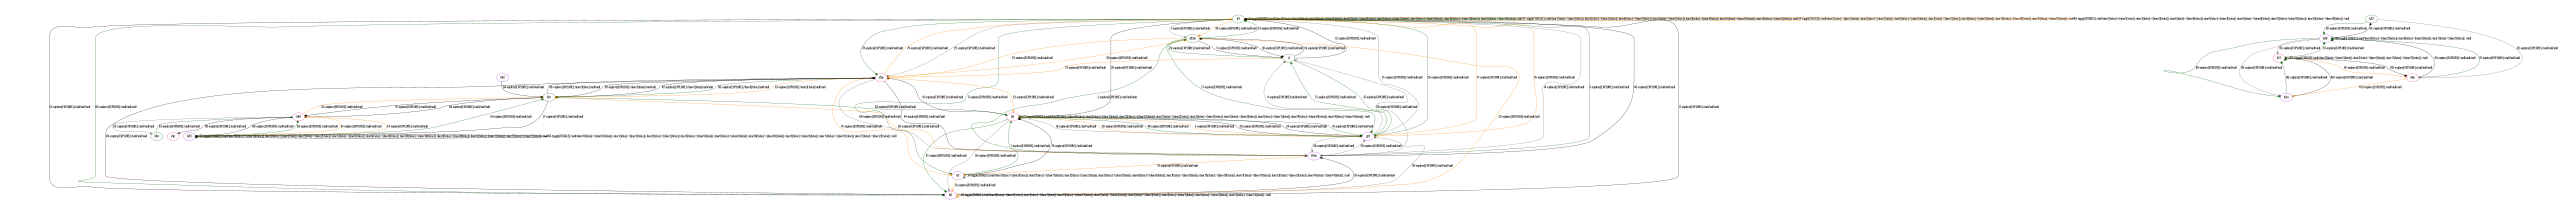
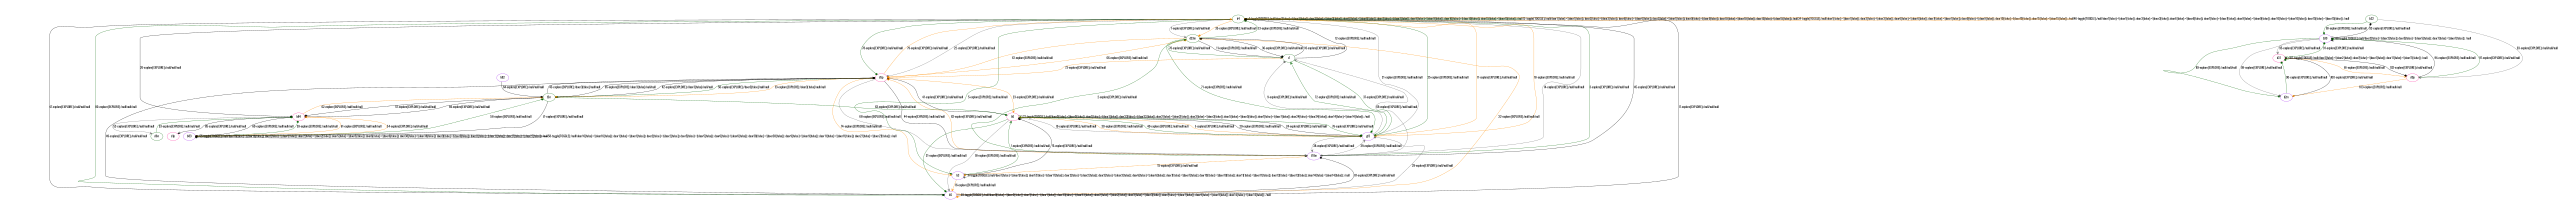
(1111, 46) -> (580, 24)
(931, 137) -> (1079, 153)
(1264, 190) -> (1264, 190)
